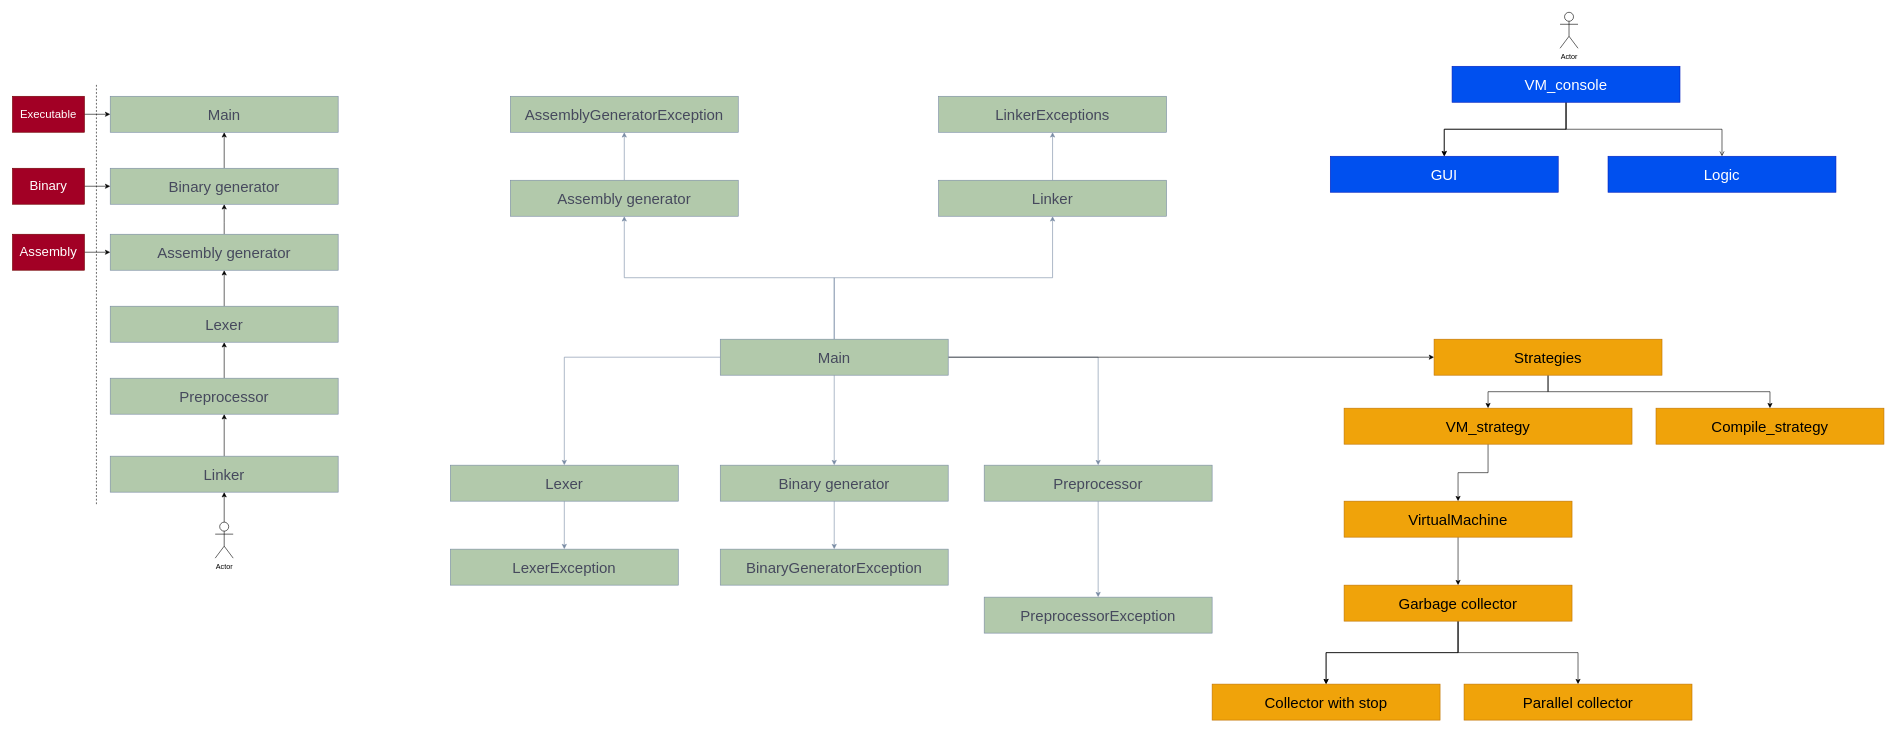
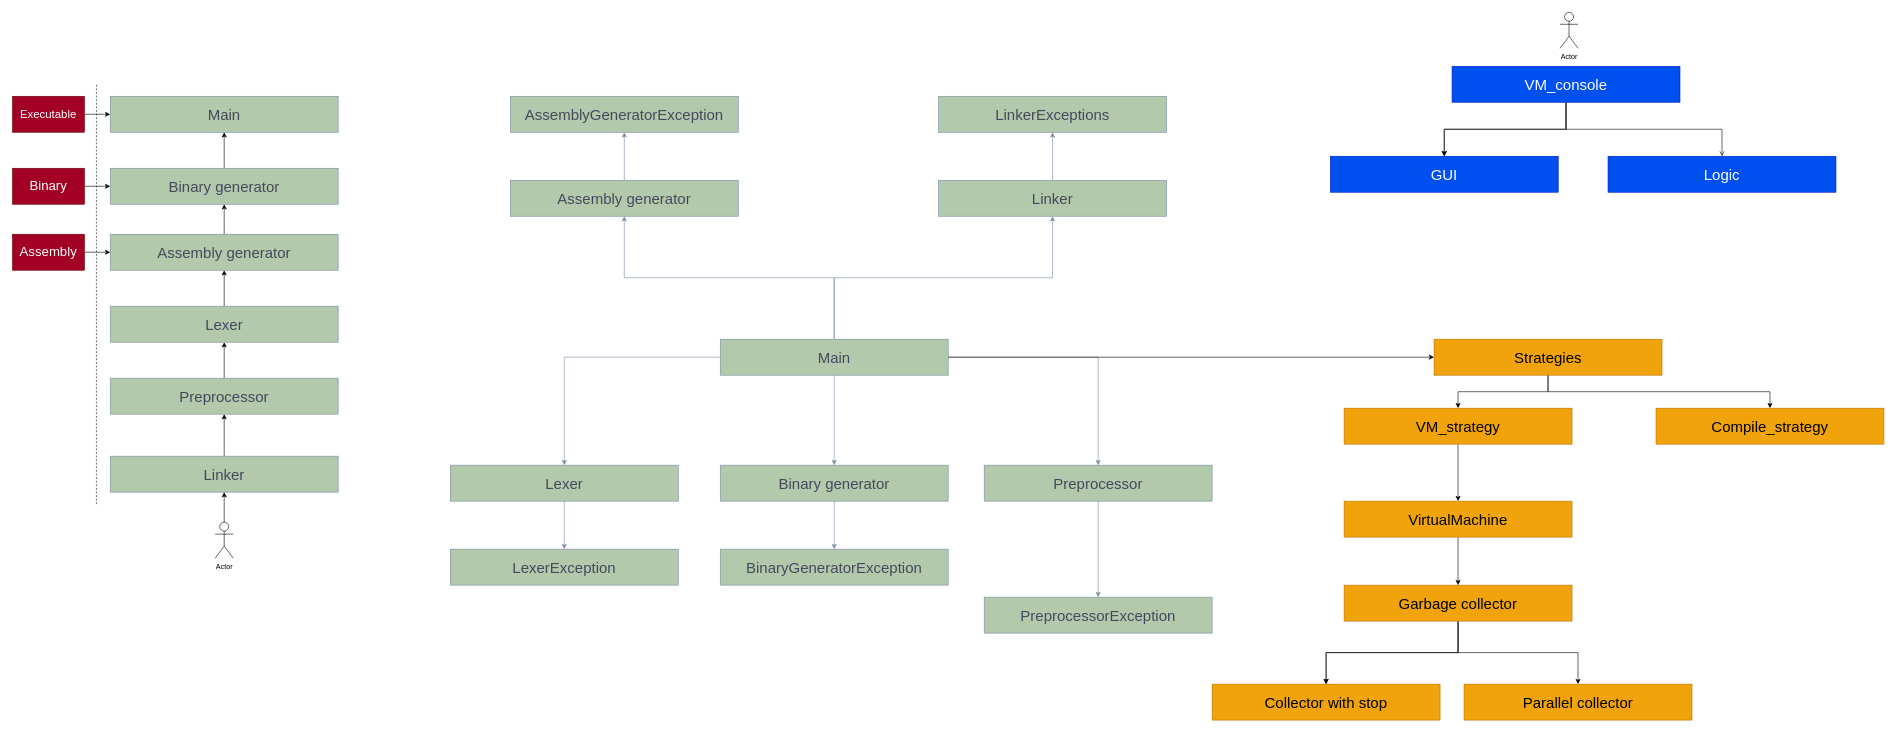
(1488, 426) -> (1458, 426)
